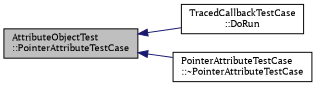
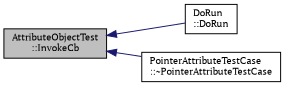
(242, 19) -> (211, 19)
(71, 44) -> (55, 44)
